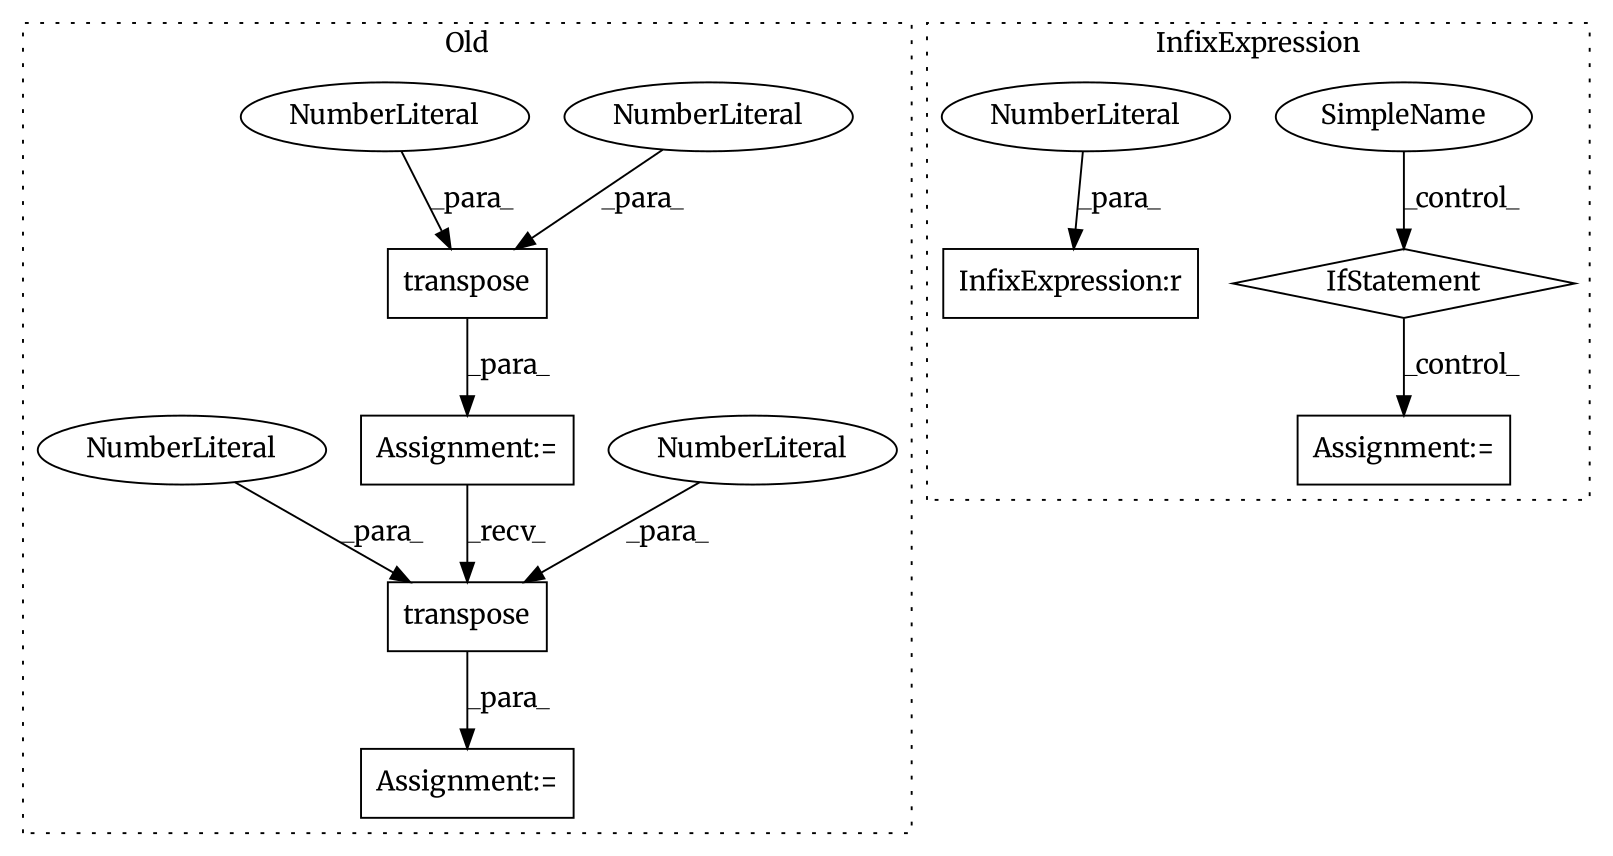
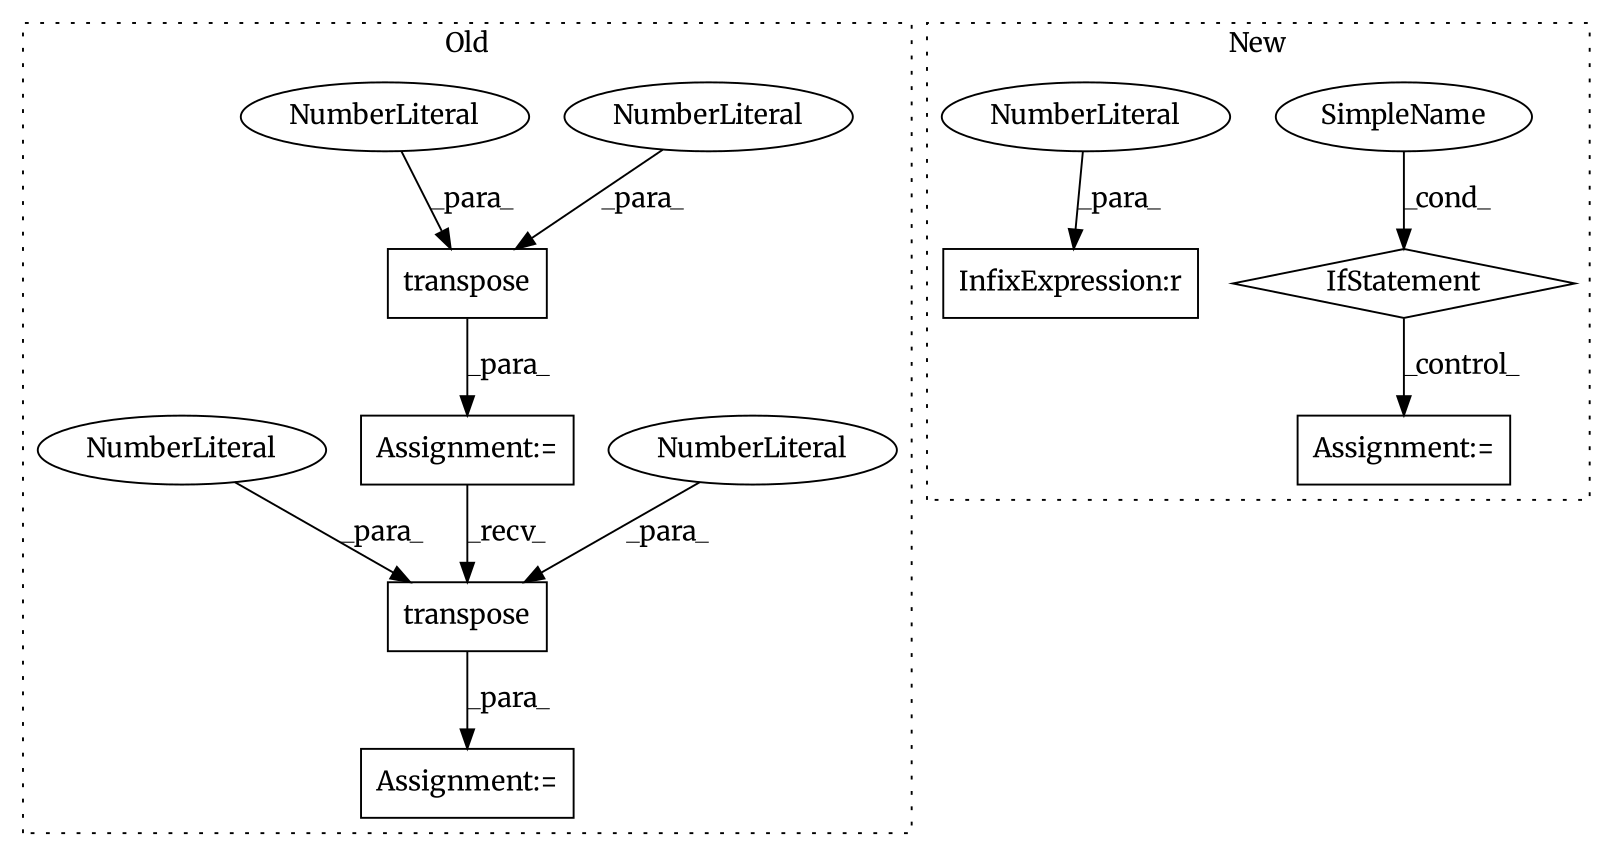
(1258, 45) -> (1258, 45)
(1462, 200) -> (1448, 200)
